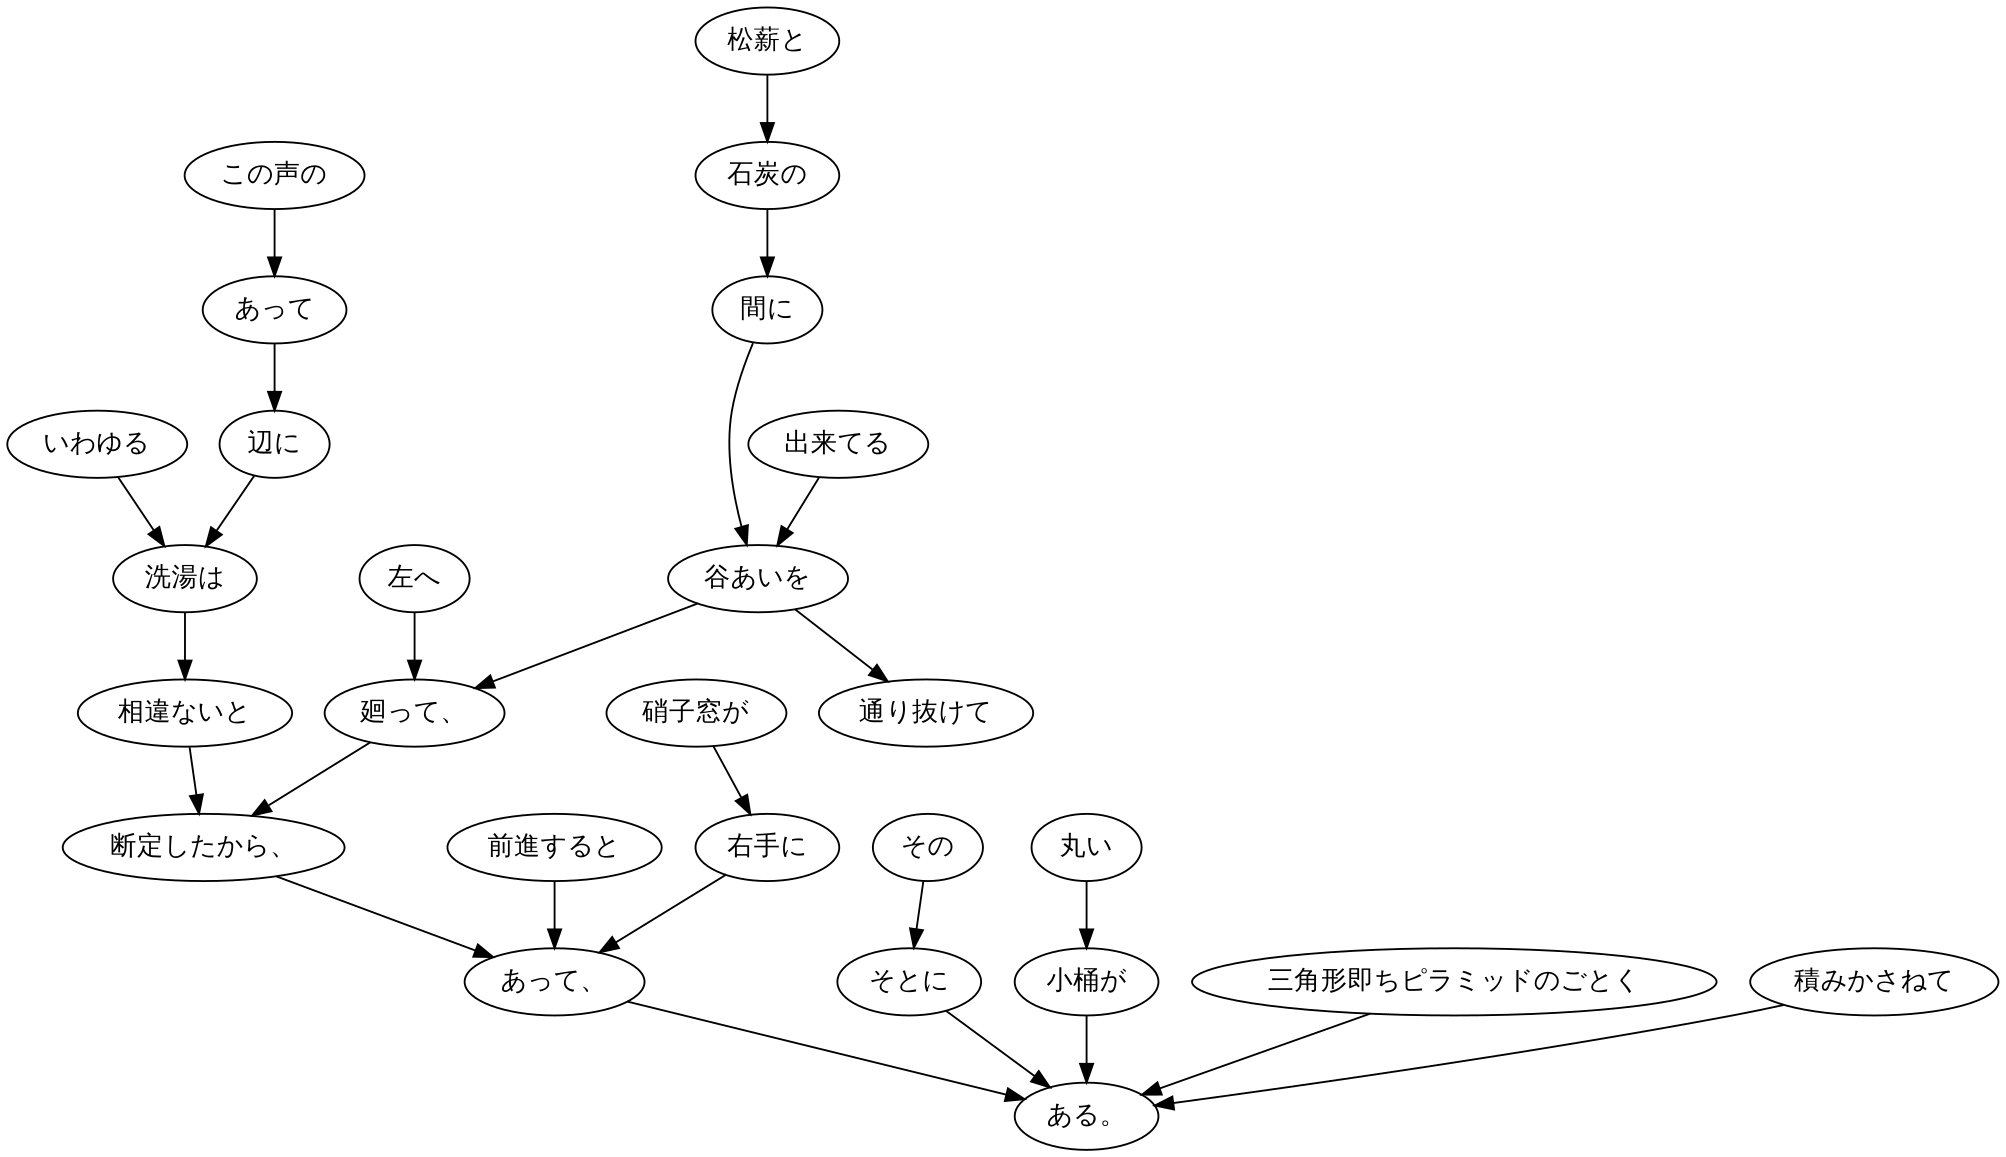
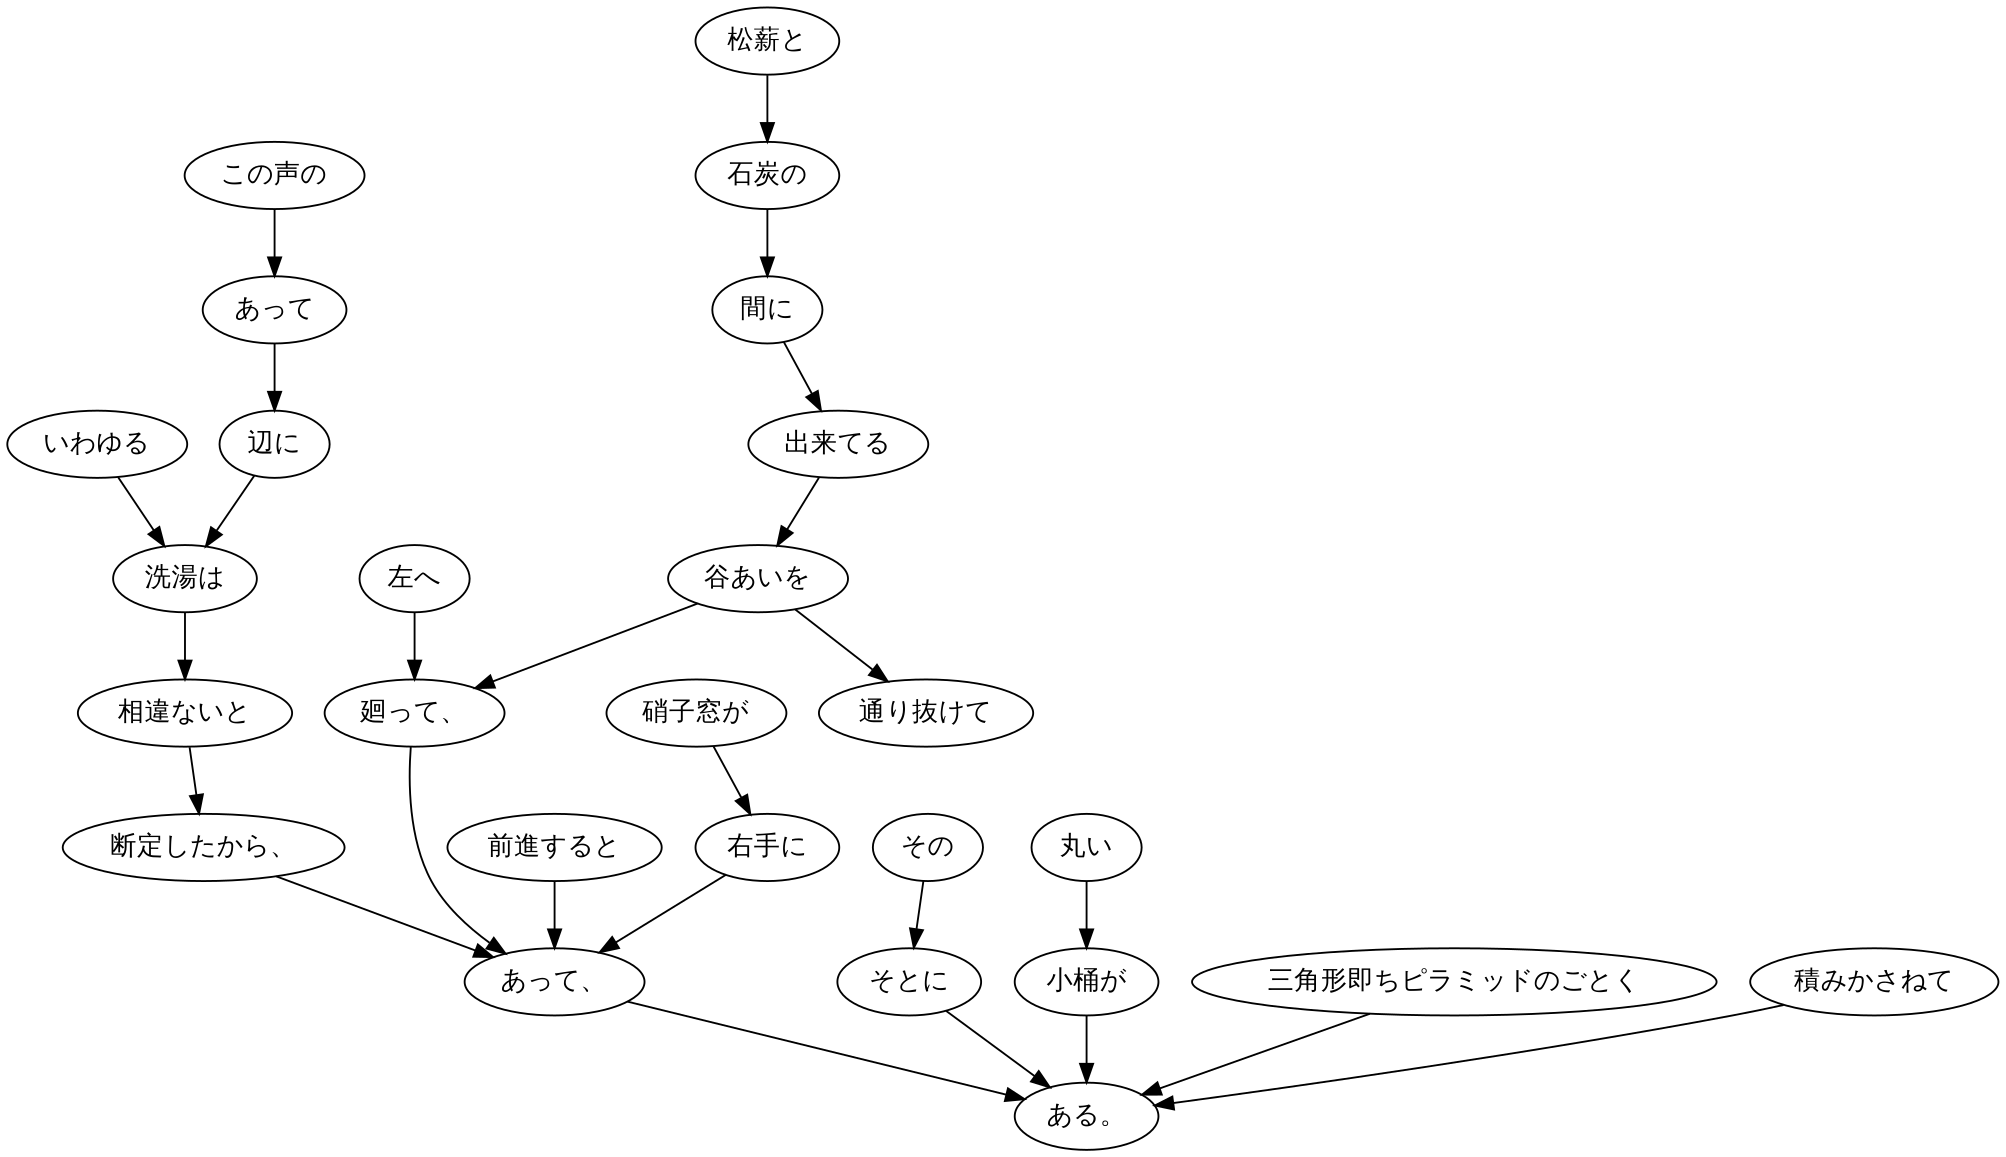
(730, 434) -> (798, 368)
(320, 774) -> (421, 857)
